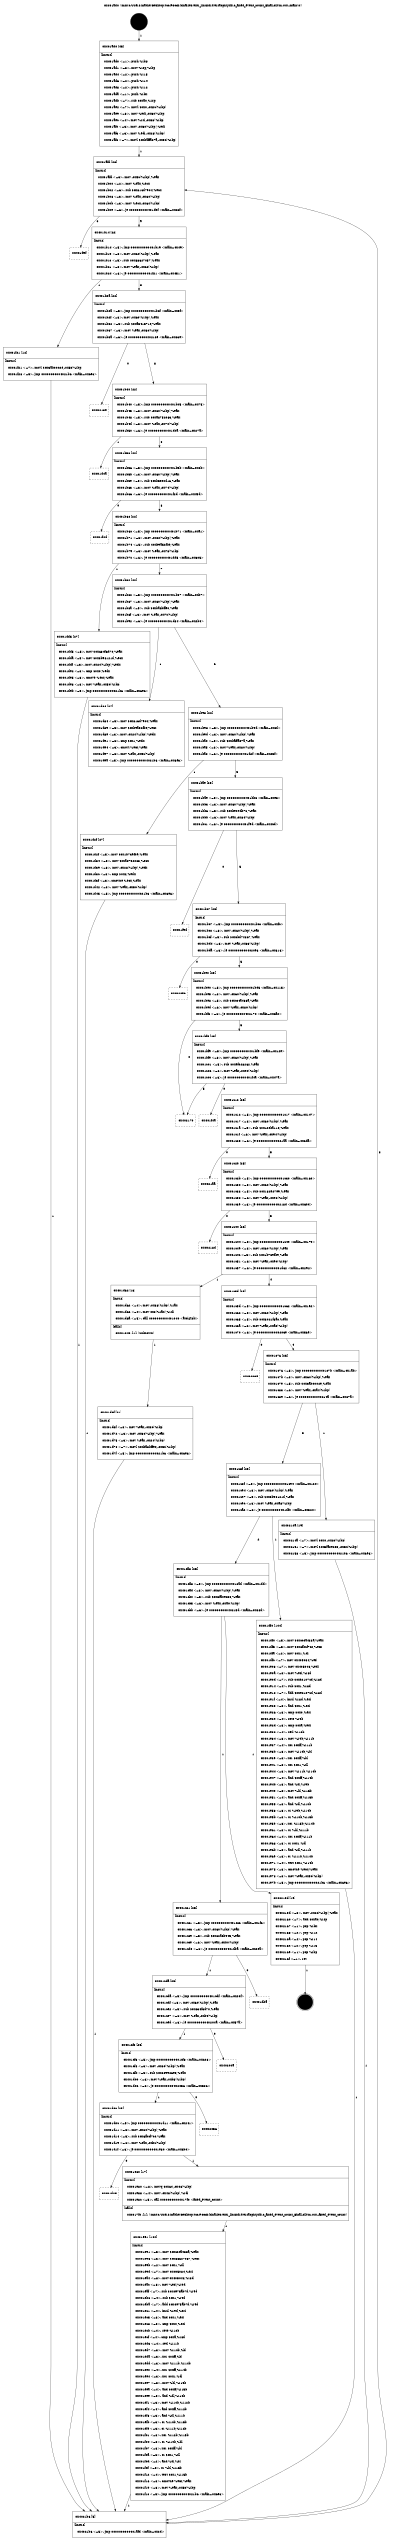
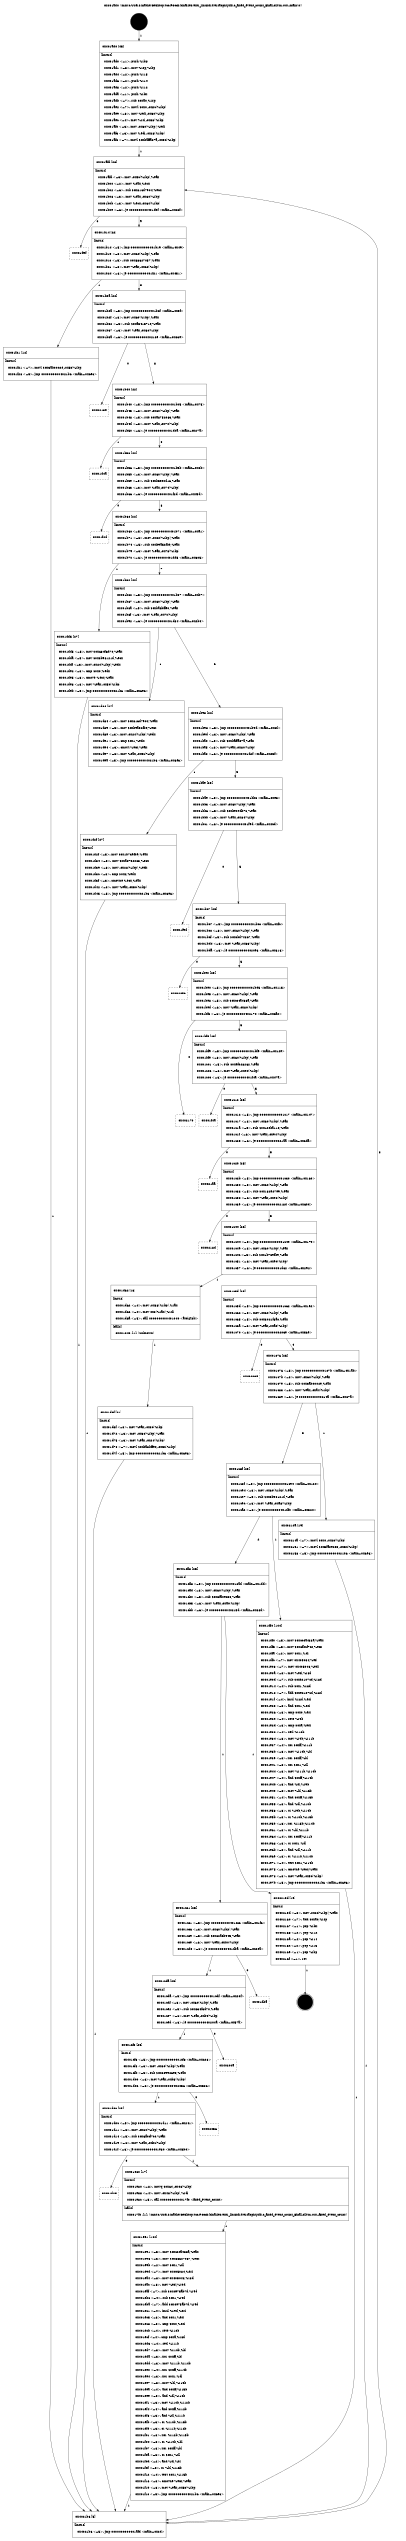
(195, 1097) -> (254, 1088)
(269, 1279) -> none
